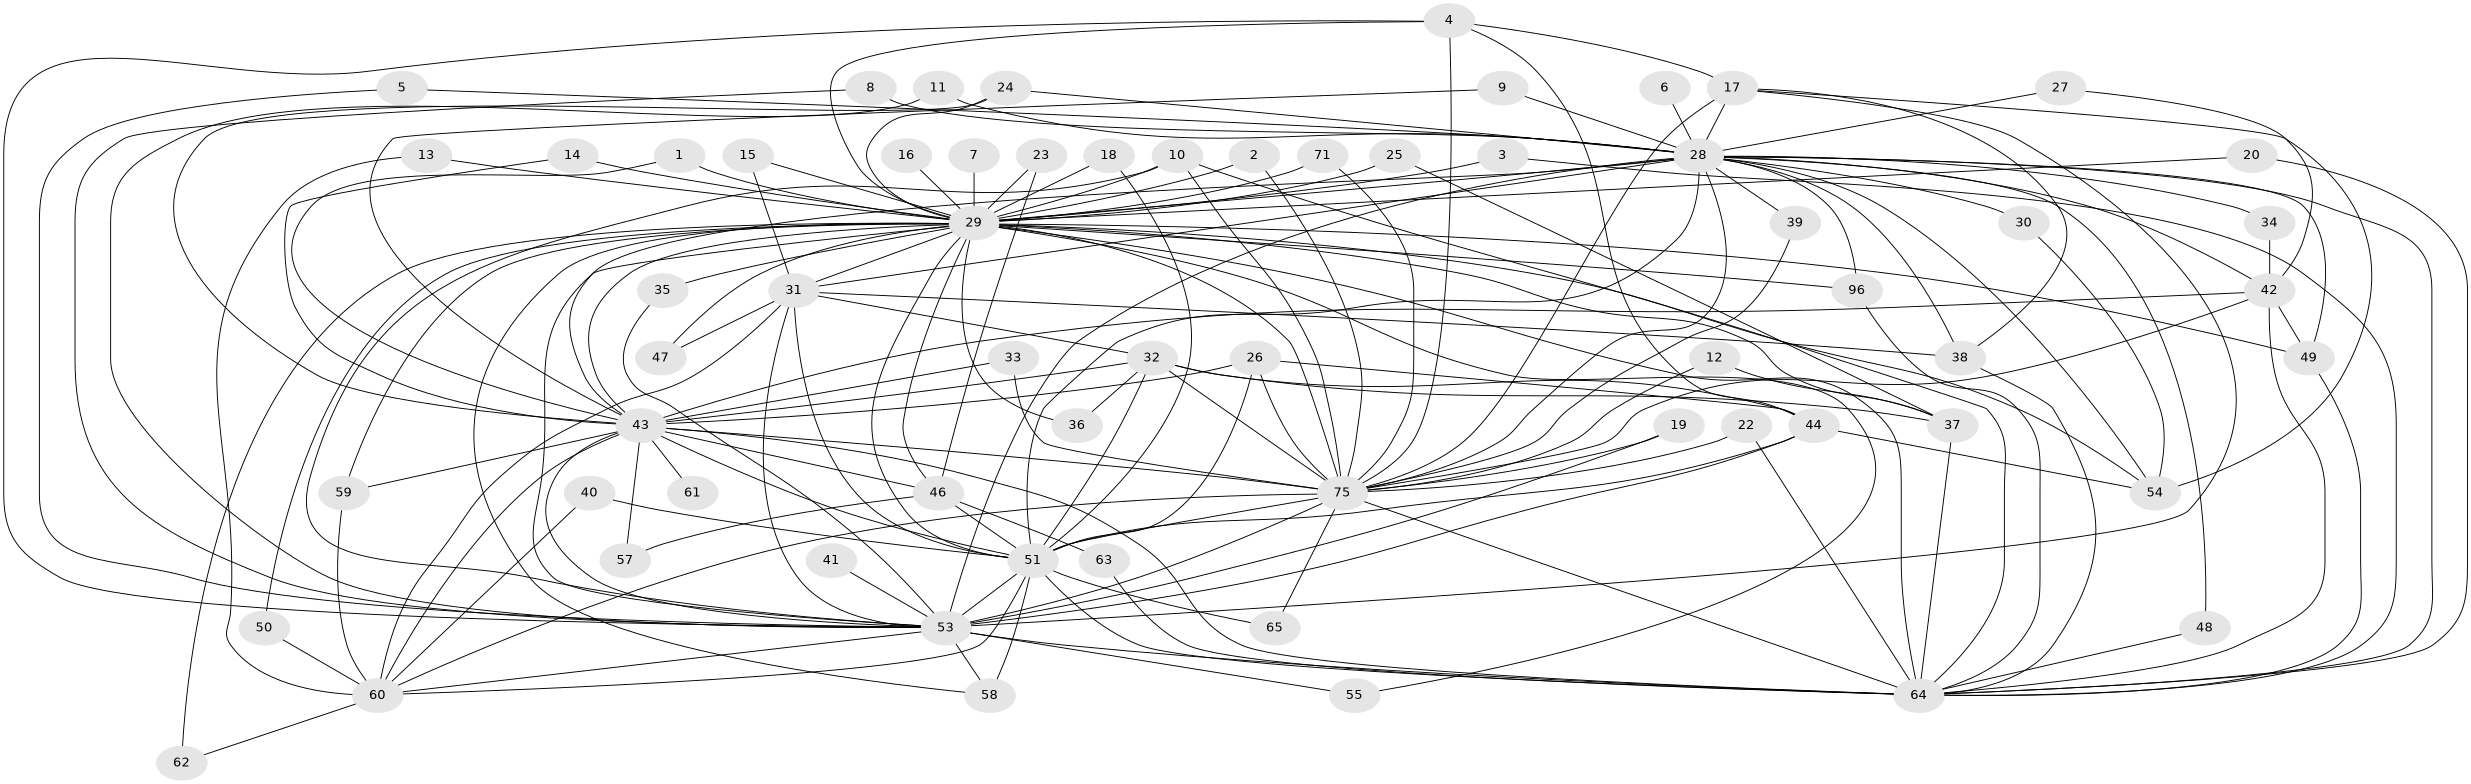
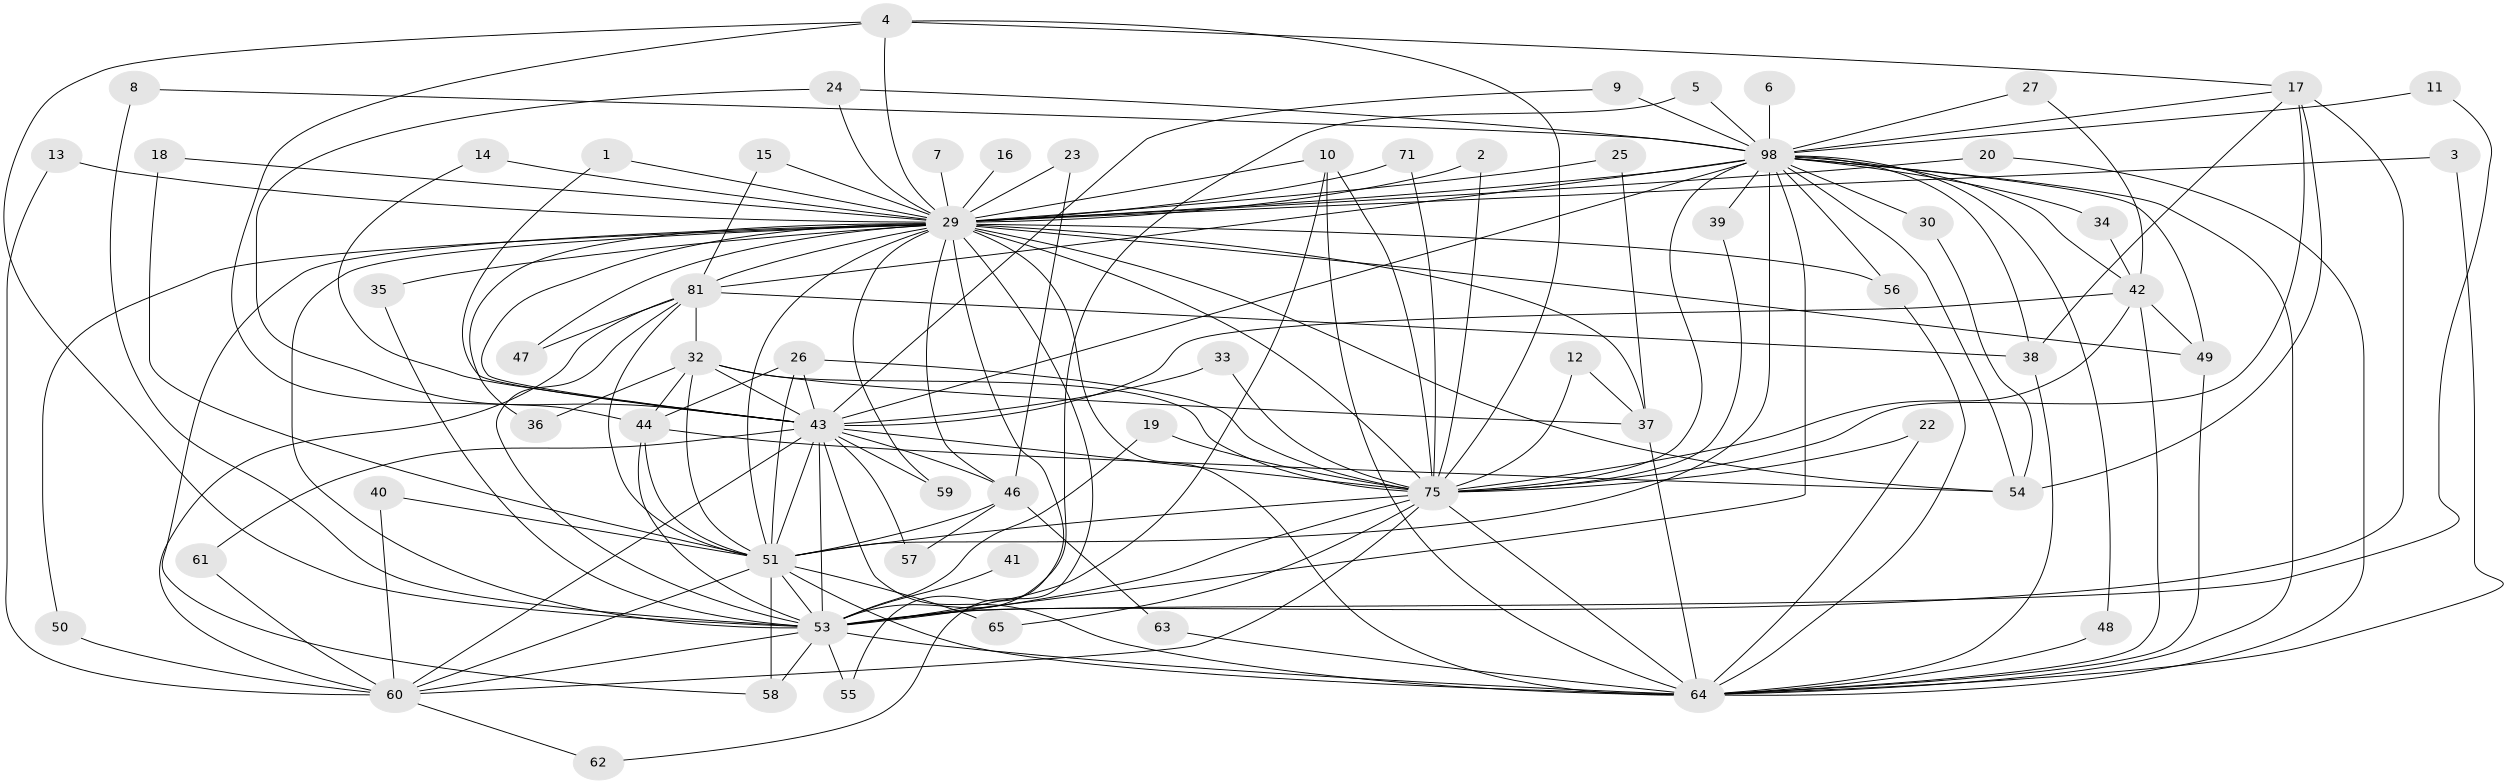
(1699, 156) -> (1770, 156)
(794, 291) -> (696, 291)
(1857, 291) -> (1892, 291)
(341, 620) -> (290, 630)
